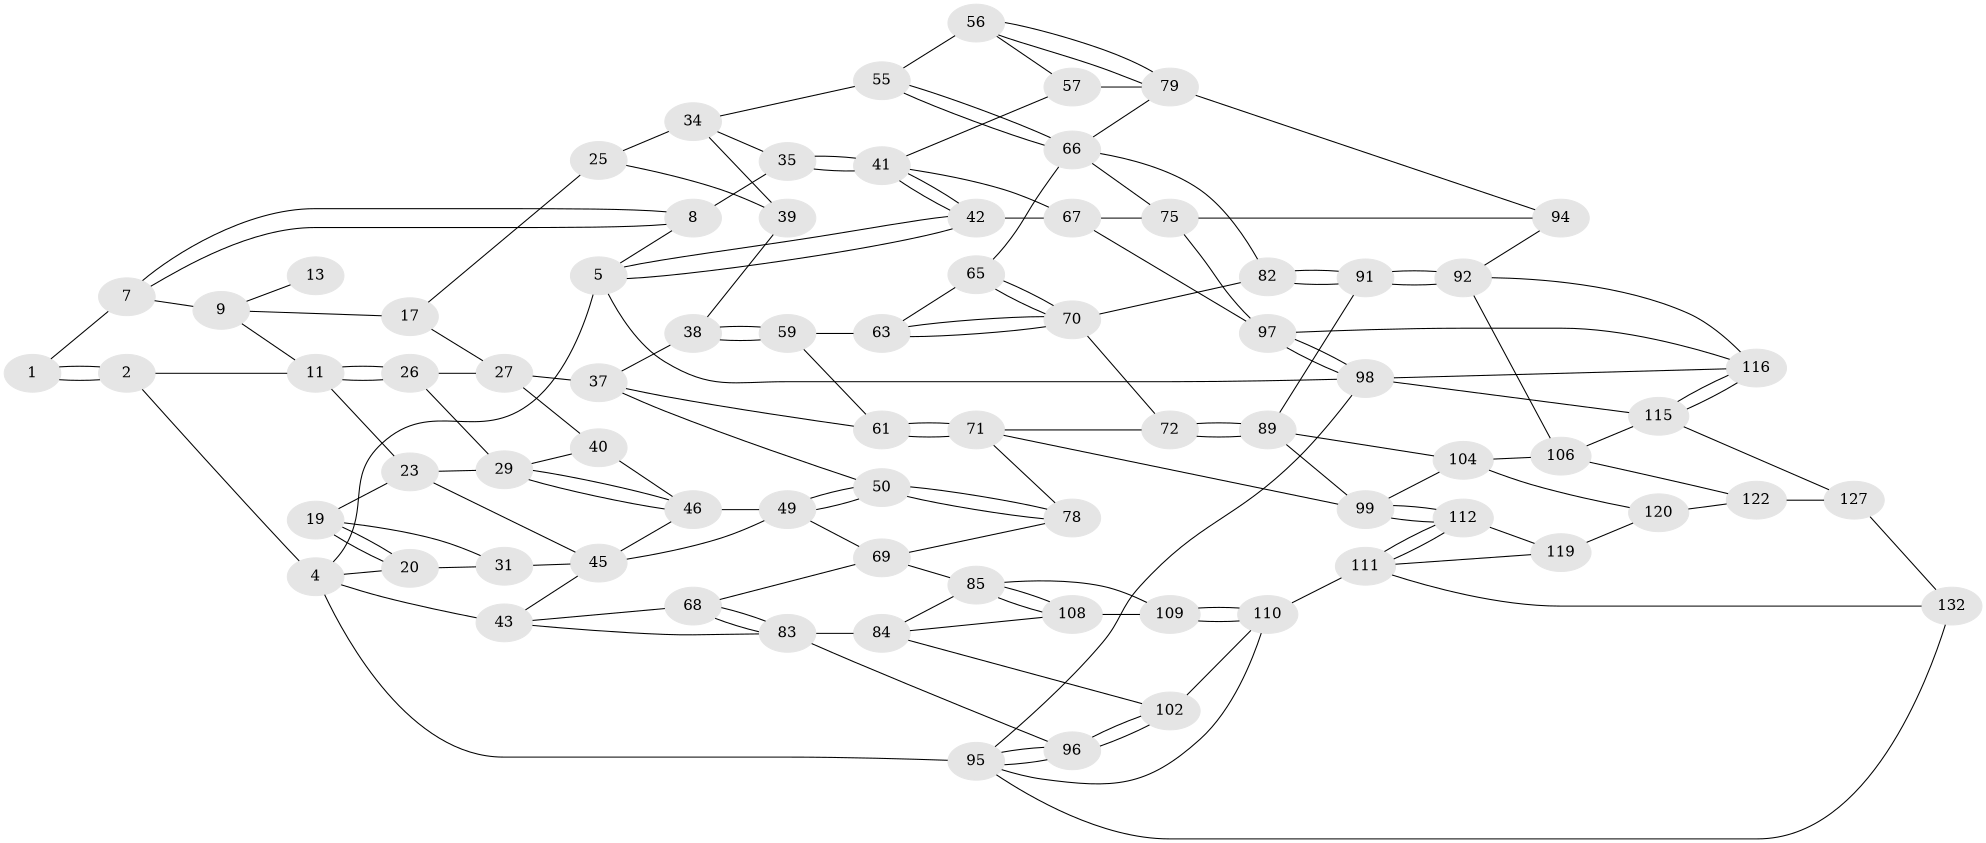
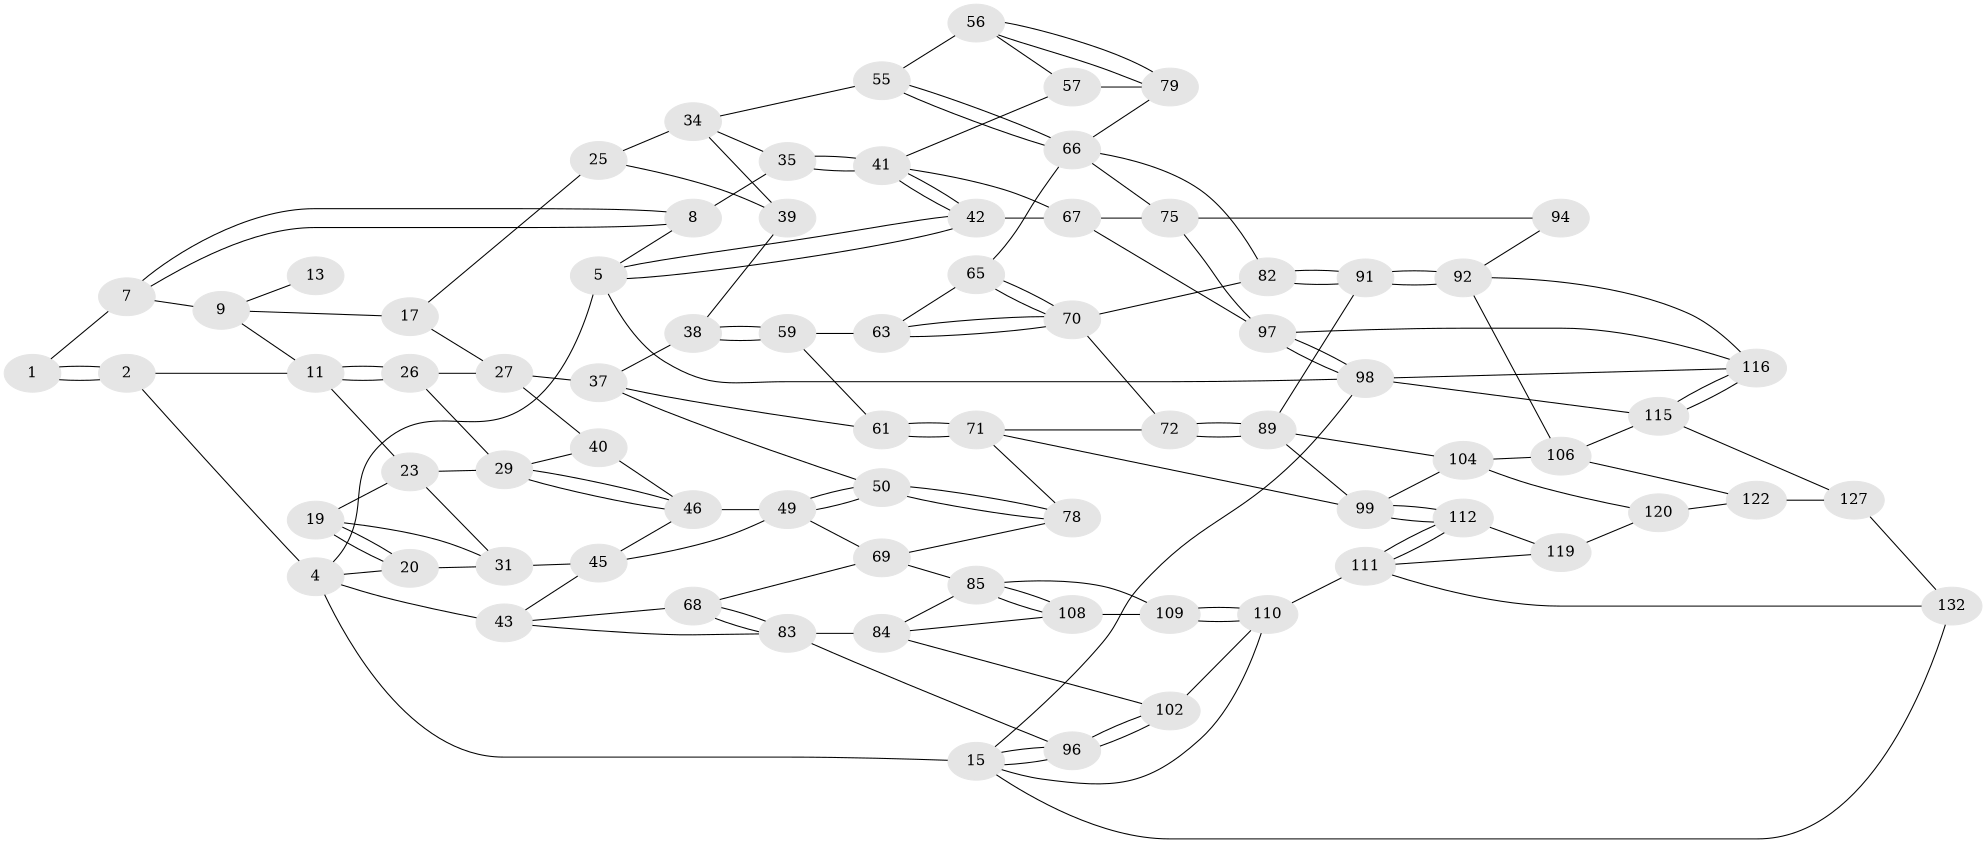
(1365, 153) -> none
(504, 518) -> (457, 519)
(976, 761) -> (976, 761)
